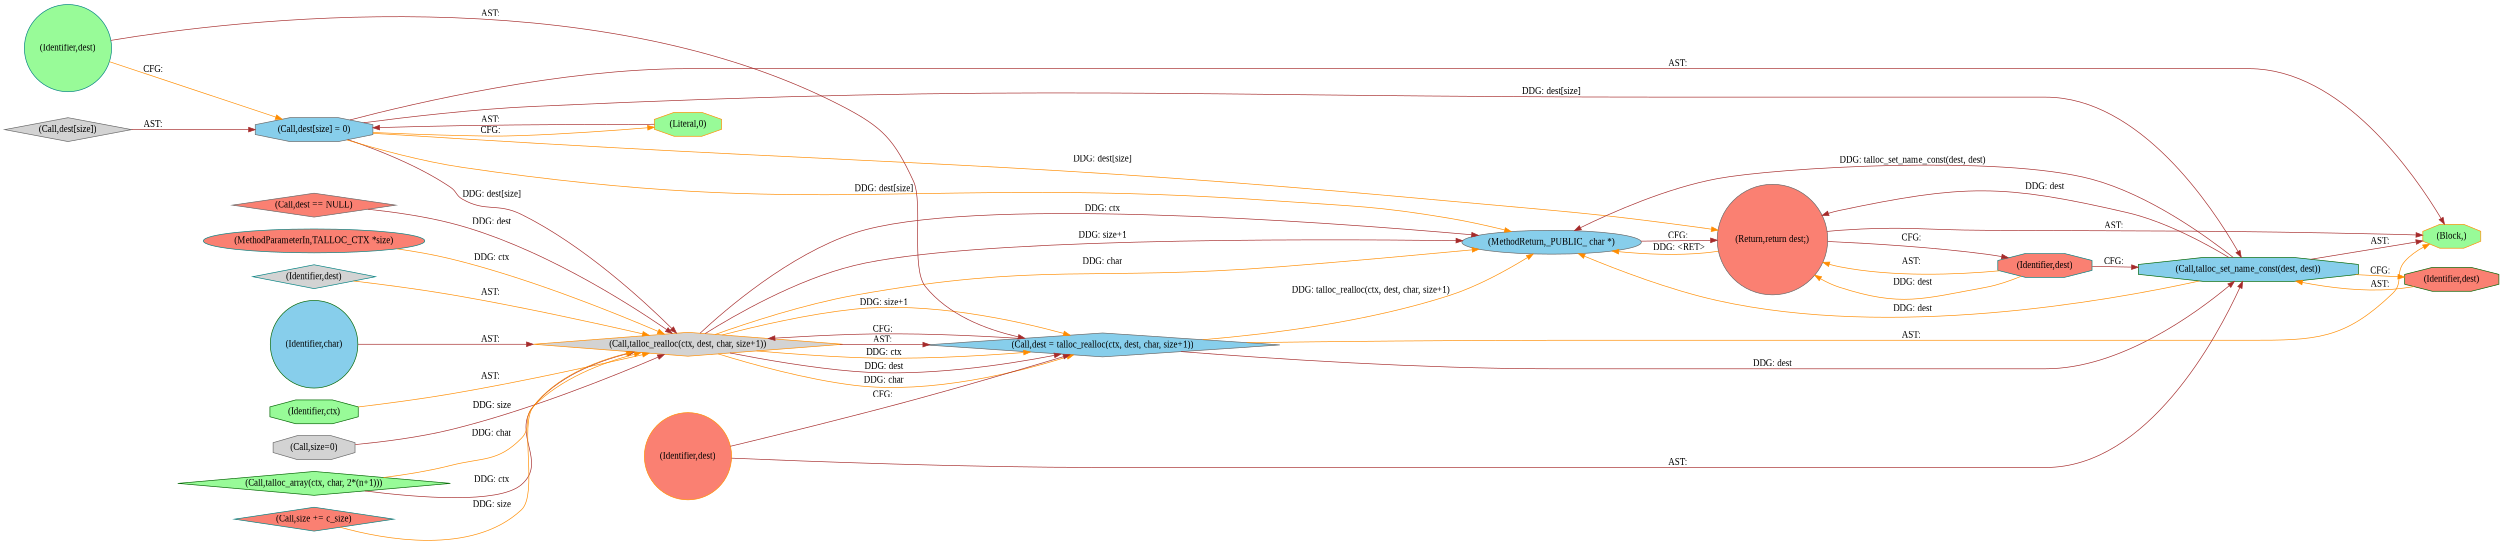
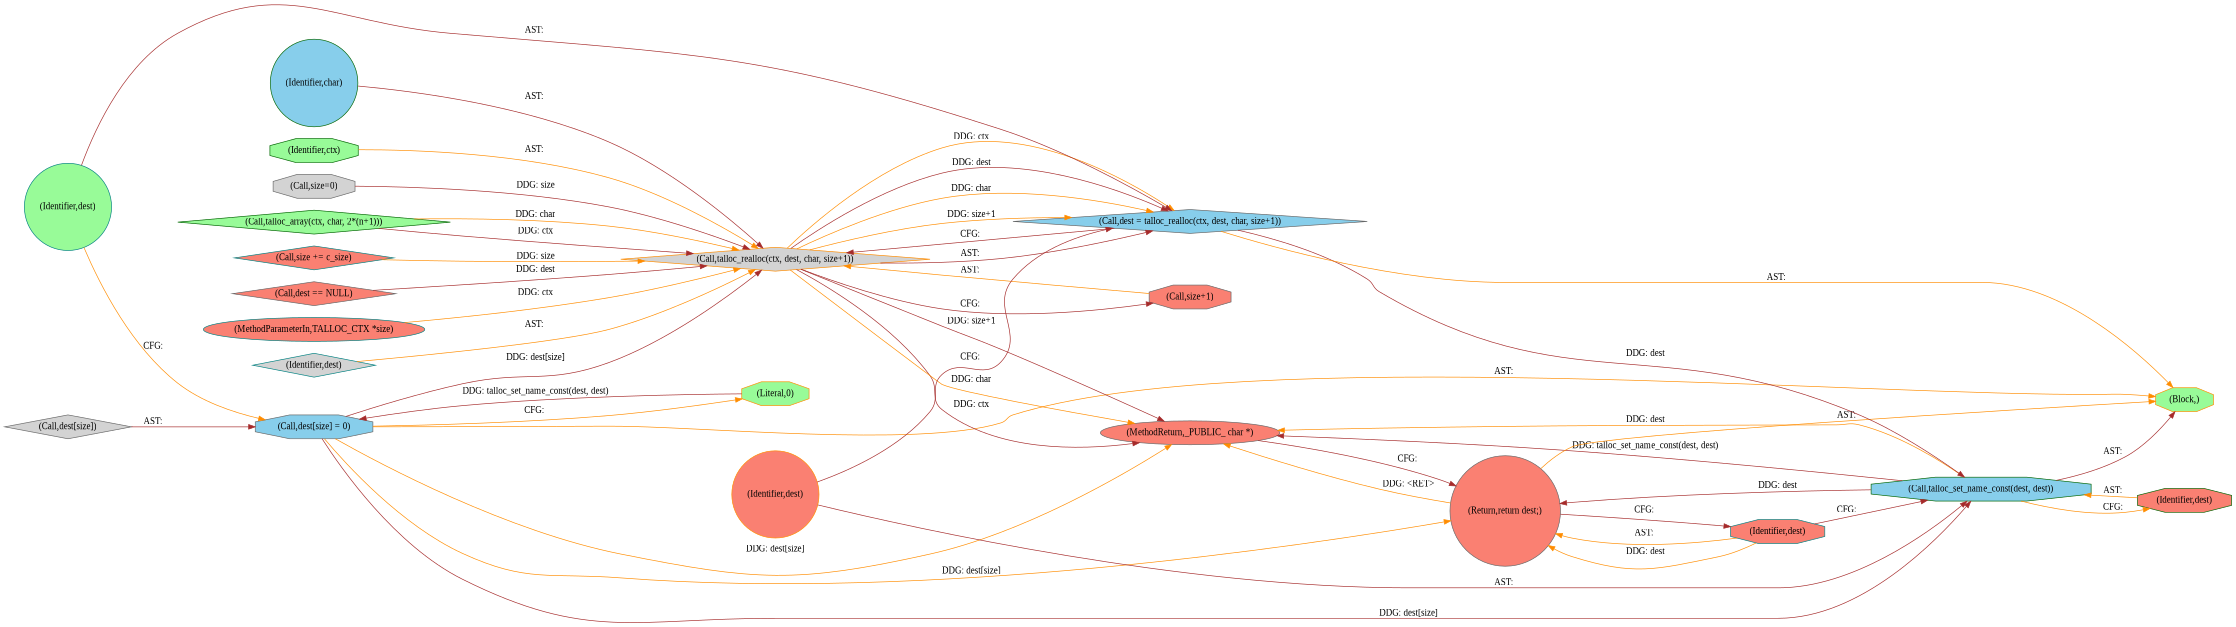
(1424, 69) -> (1258, 381)
(492, 120) -> (536, 391)
(2121, 231) -> (1887, 418)
(1552, 242) -> (1190, 433)
none -> (1190, 297)
(1370, 316) -> none
